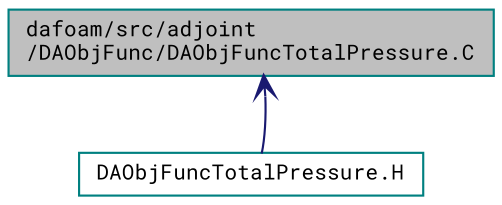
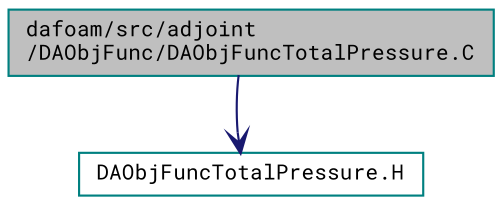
(265, 125) -> (237, 104)
